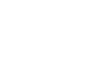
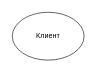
none -> (48, 36)
